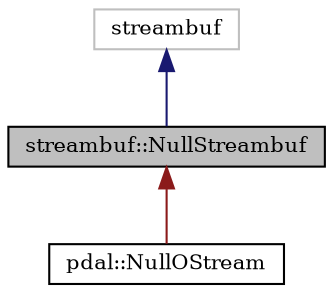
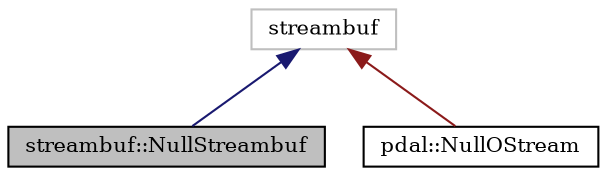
(167, 216) -> (411, 94)
